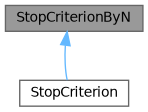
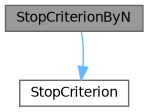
(65, 63) -> (83, 49)
